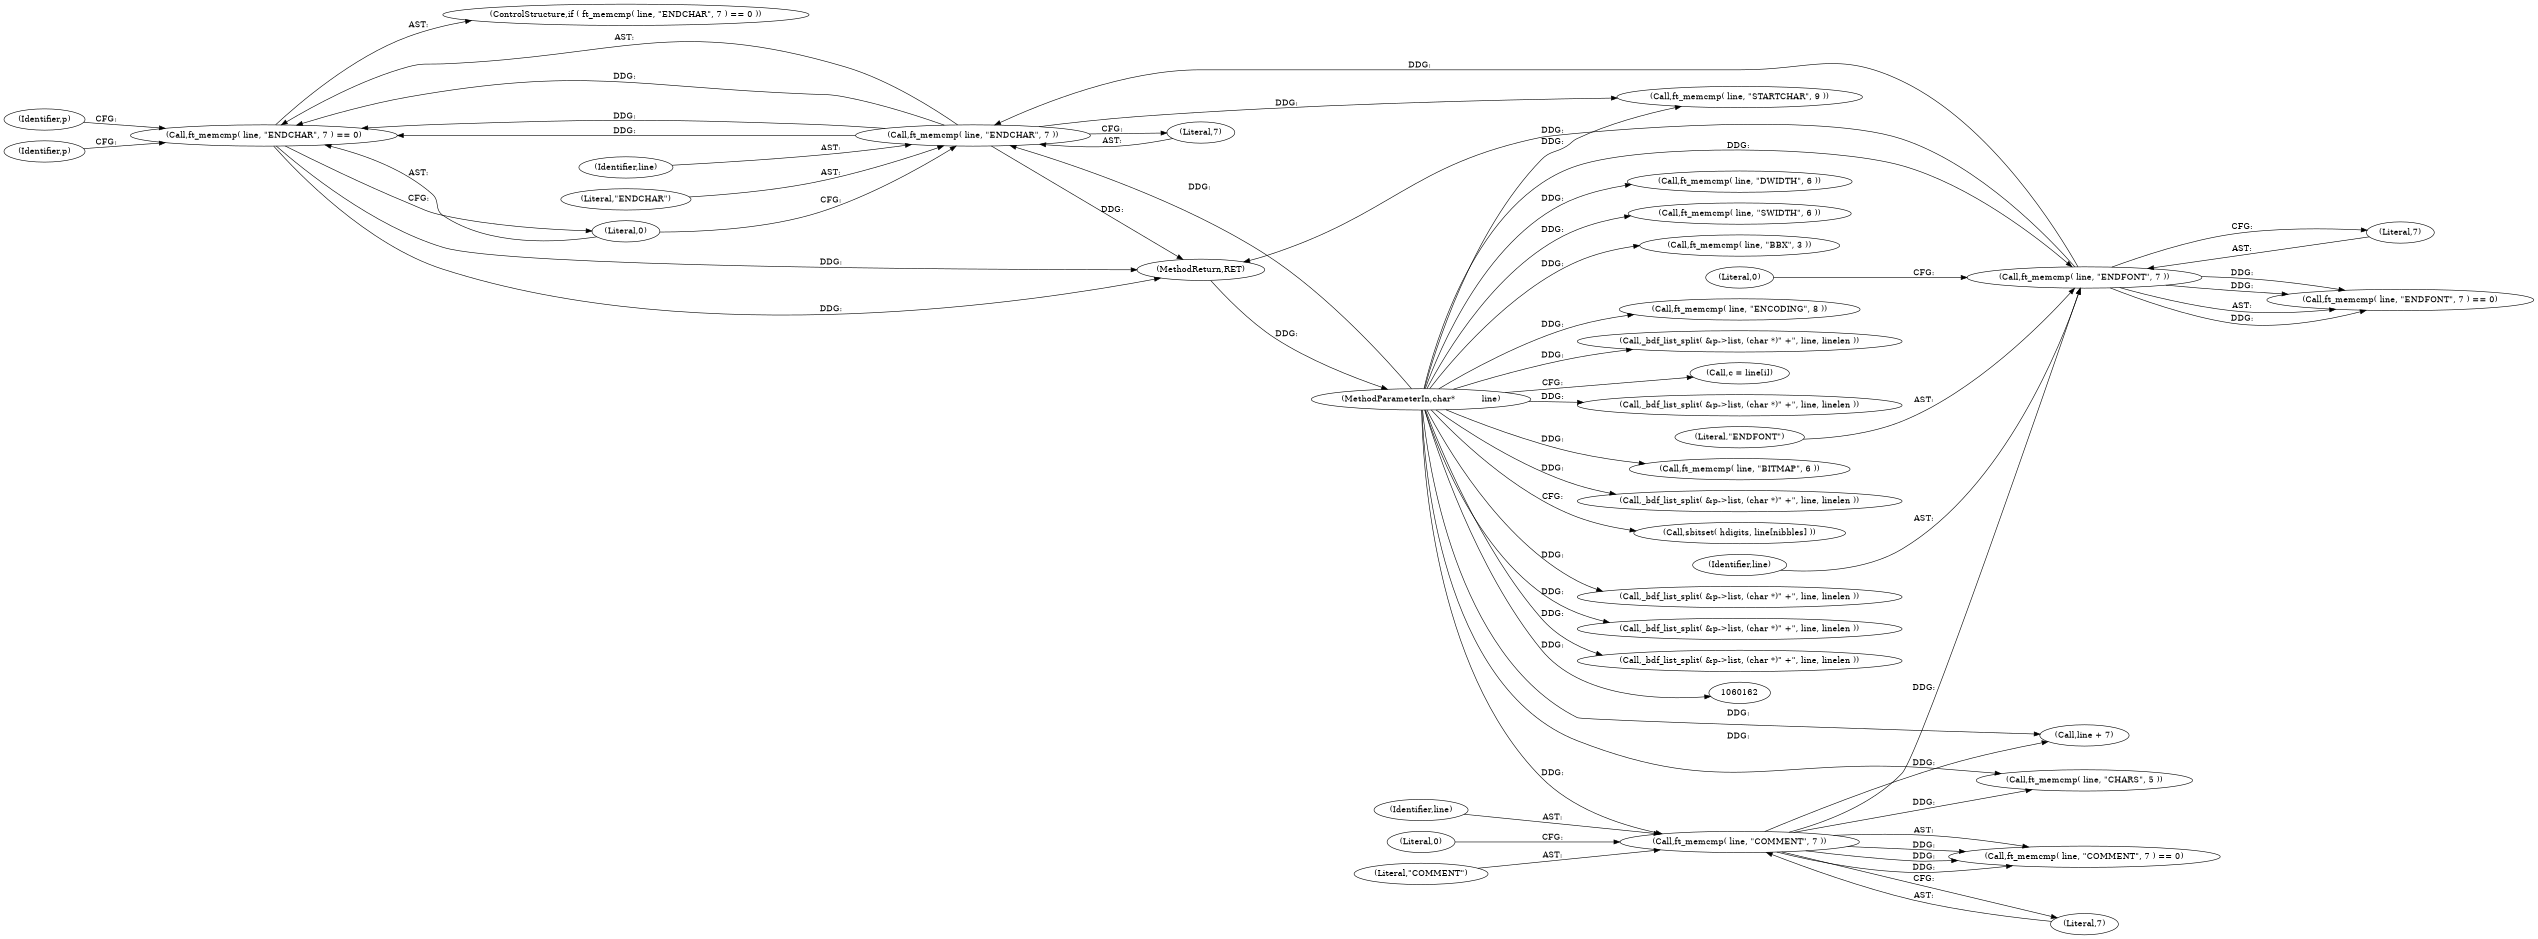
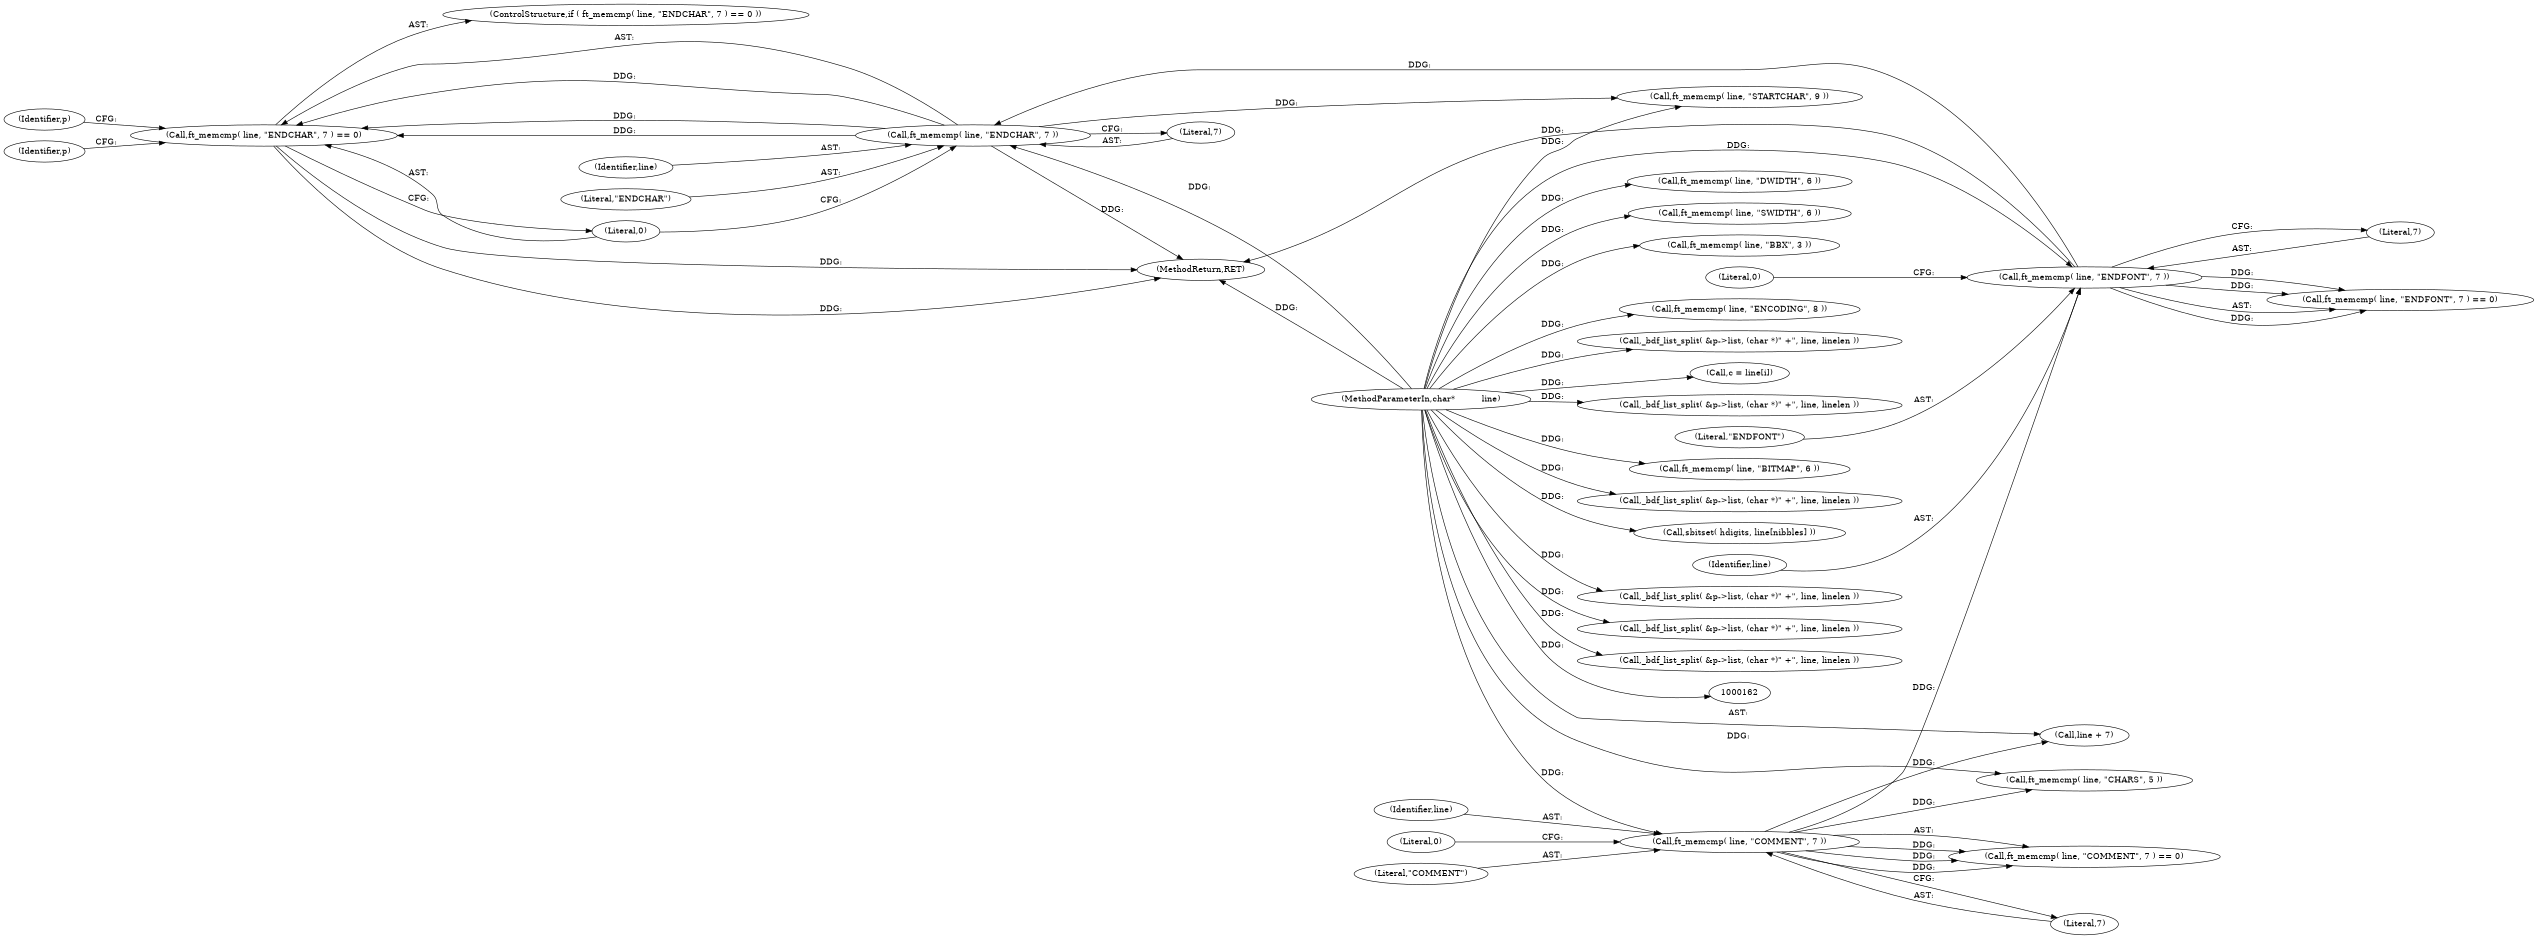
(1288, 346) -> (1314, 335)
(1554, 383) -> (1554, 383)
(1554, 497) -> (1554, 497)
(1740, 693) -> (1740, 693)
(1740, 713) -> (1740, 713)
